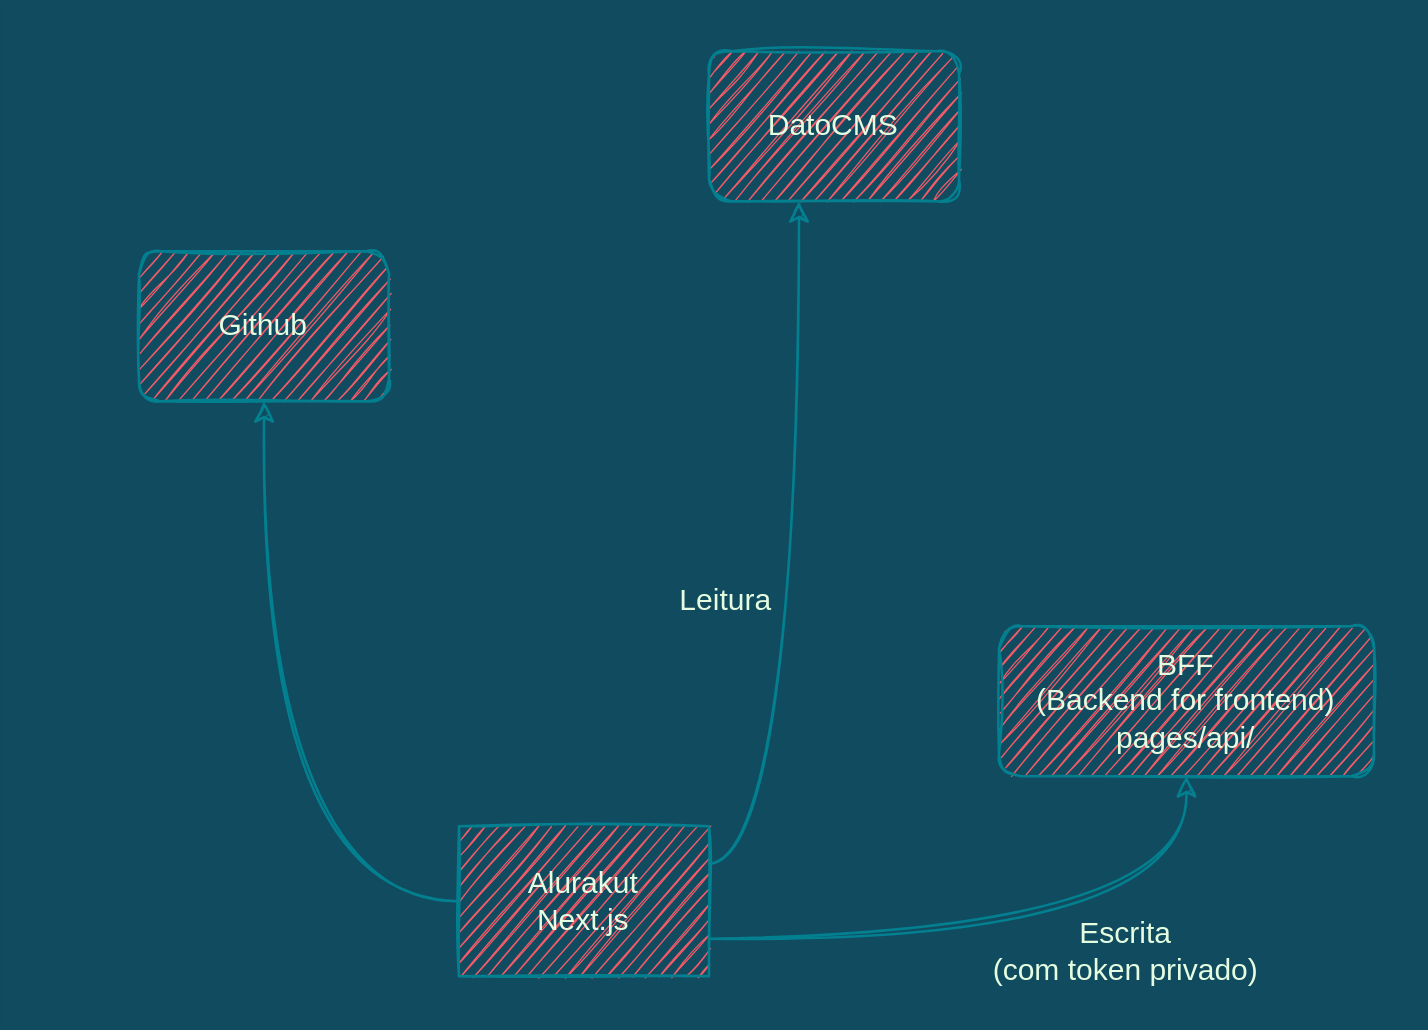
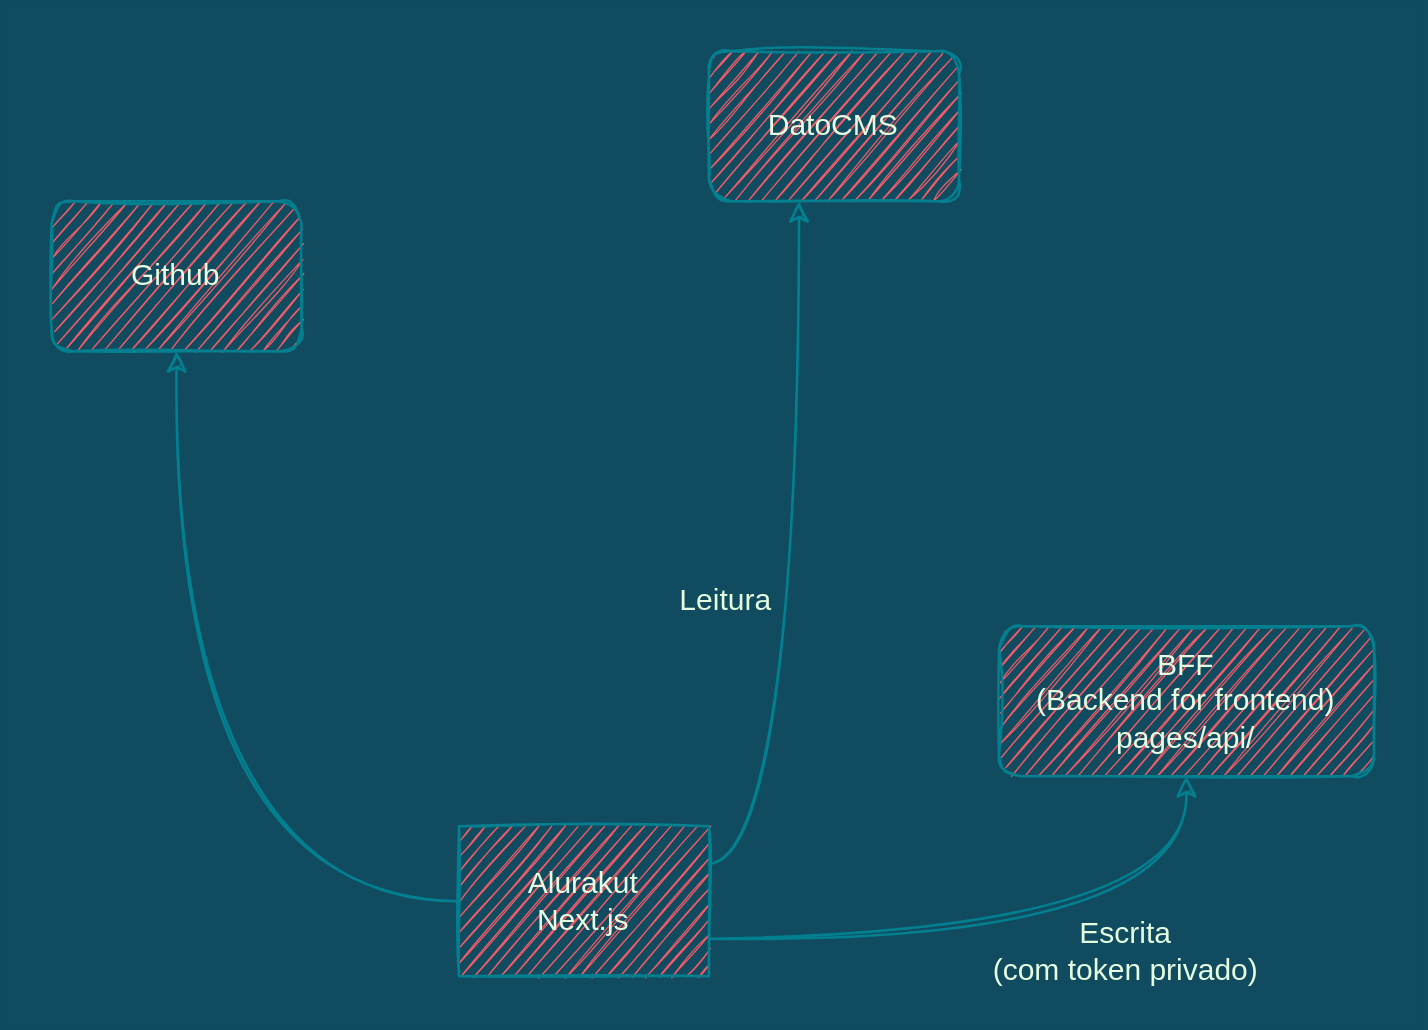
(264, 326) -> (176, 276)
